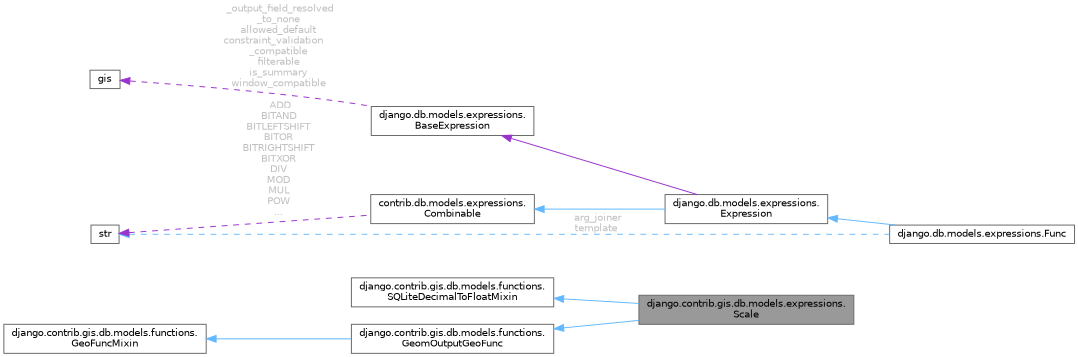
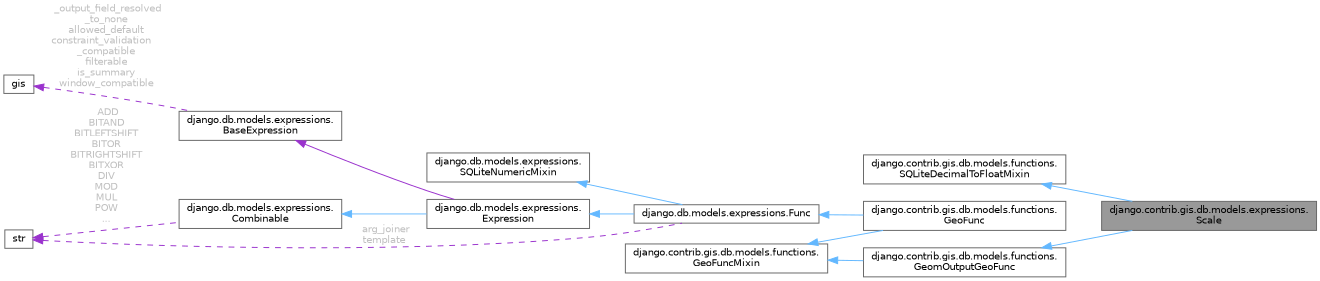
none -> (508, 167)
(453, 209) -> (260, 214)
none -> (965, 216)
(509, 234) -> (363, 247)
